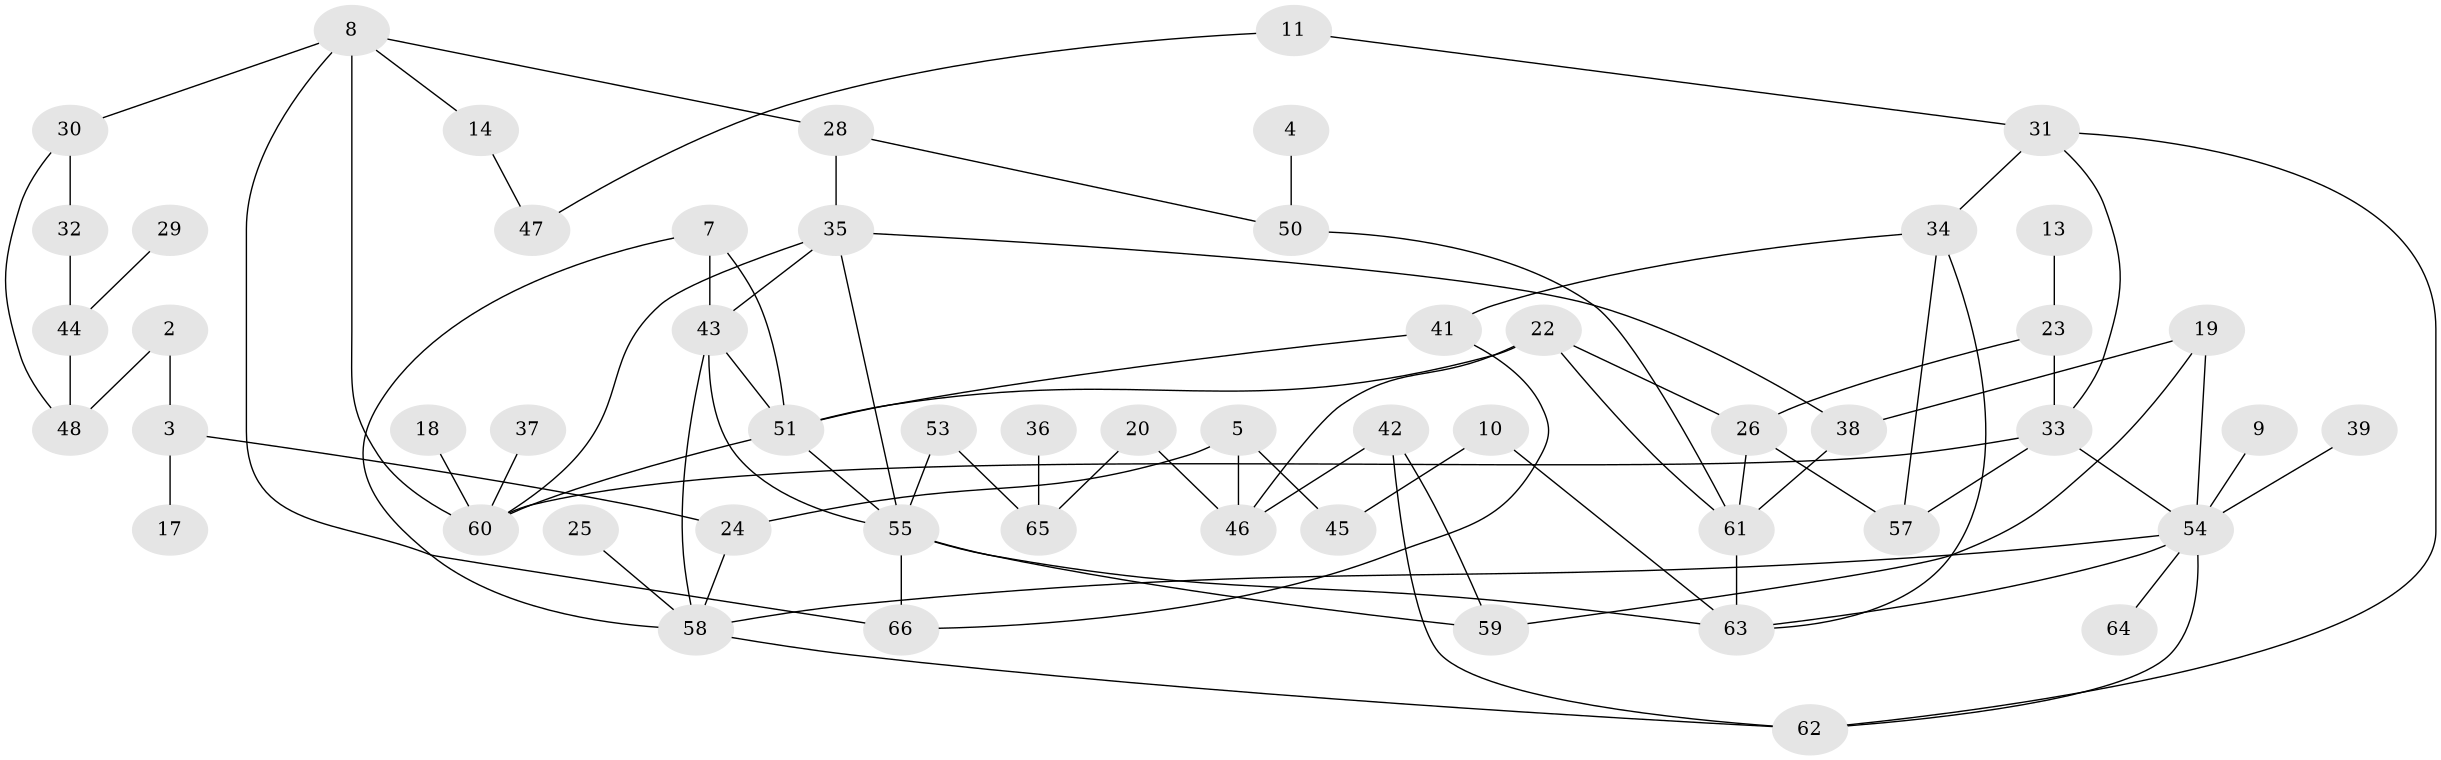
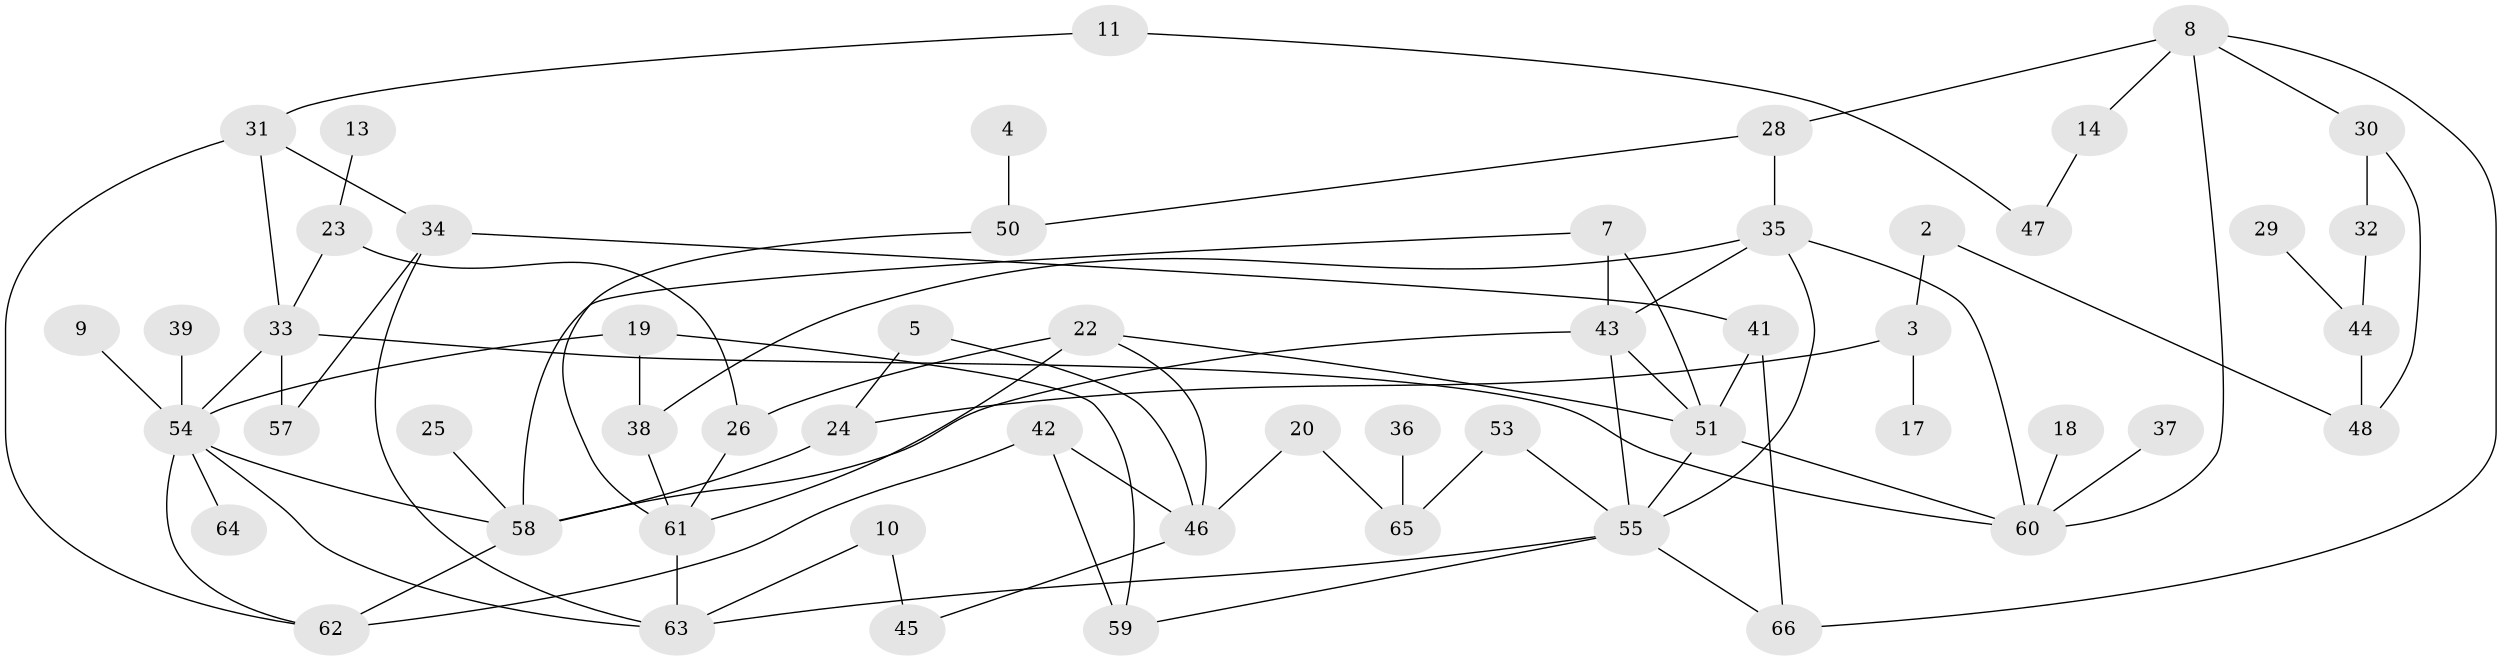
(1288, 480) -> (1058, 578)
(1825, 480) -> none
